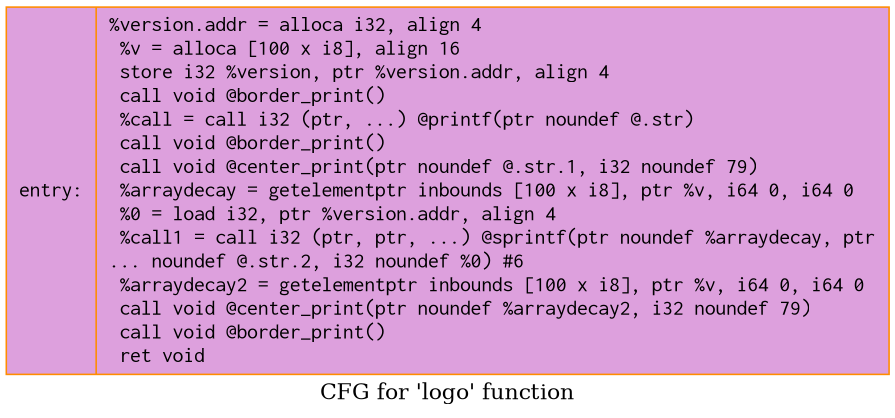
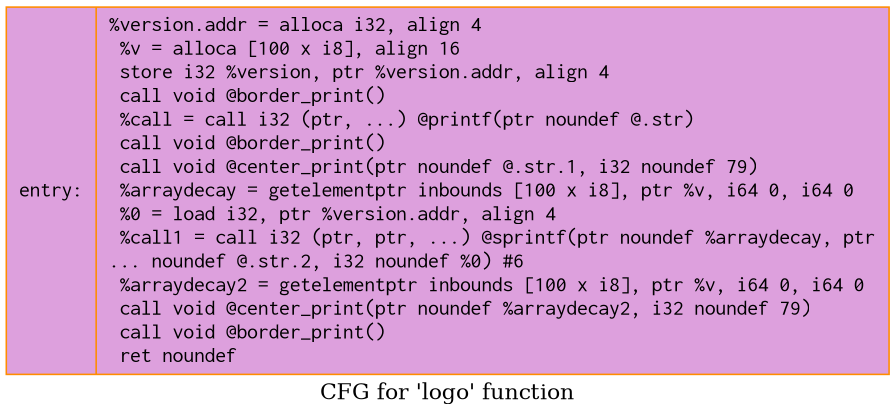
(157, 355) -> (173, 355)
